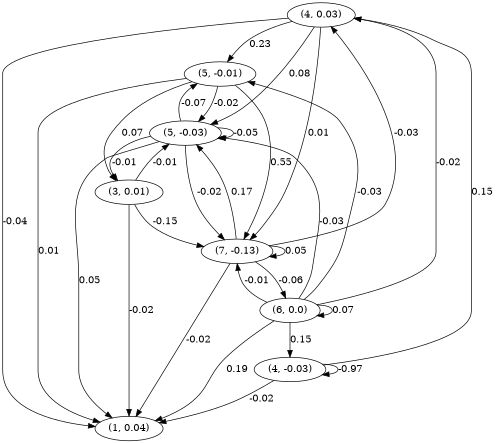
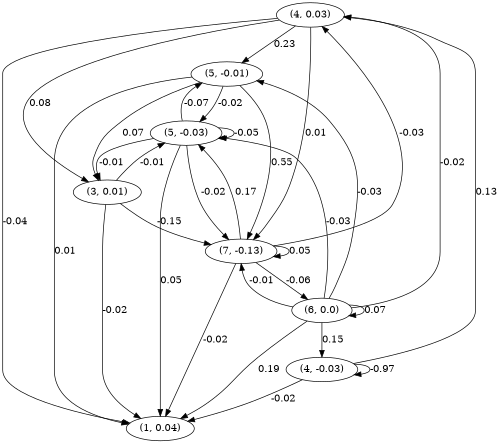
(272, 81) -> (98, 61)
(482, 192) -> (486, 192)
